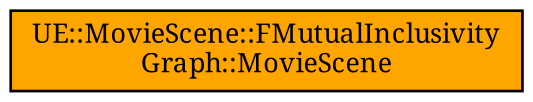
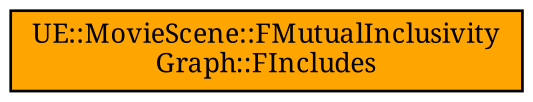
(267, 51) -> (267, 51)
